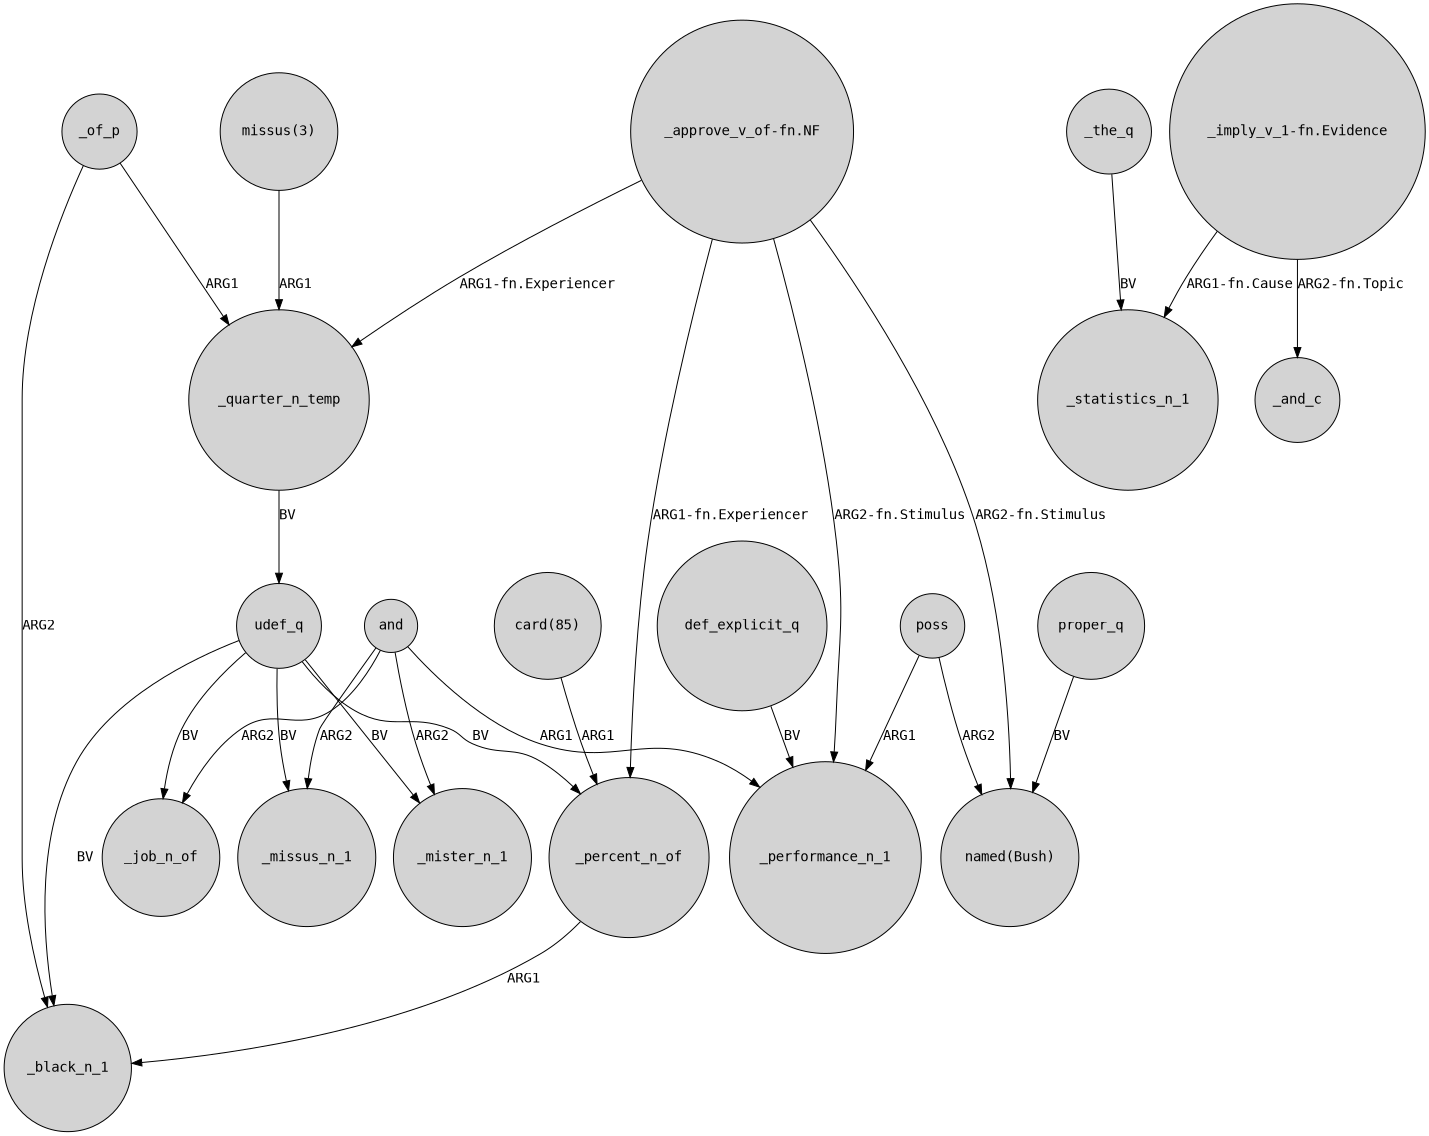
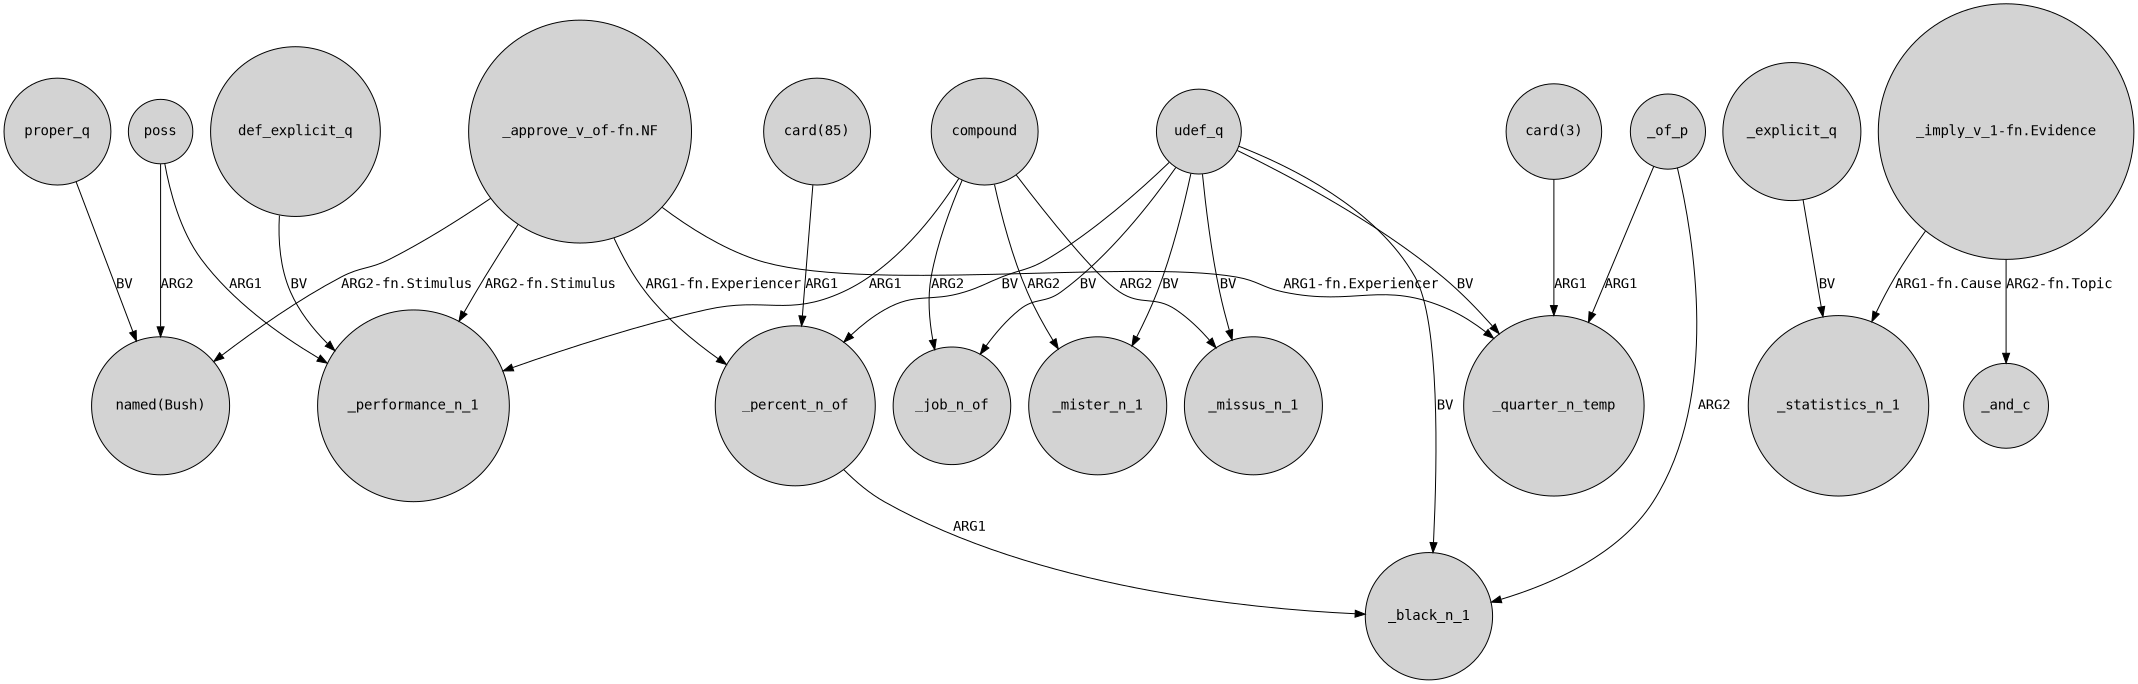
(279, 132) -> (1554, 132)
(1109, 132) -> (1792, 132)
(279, 532) -> (1399, 244)
(391, 626) -> (985, 132)
